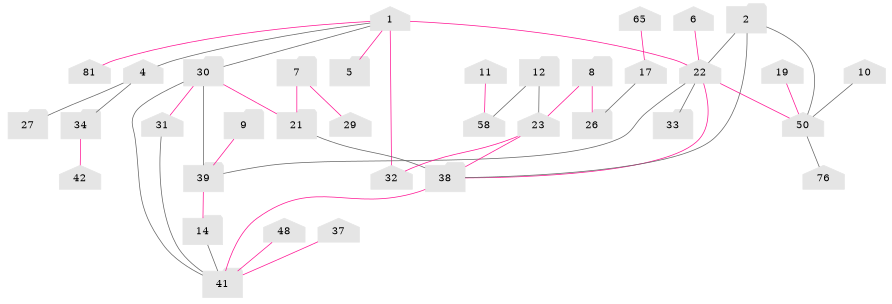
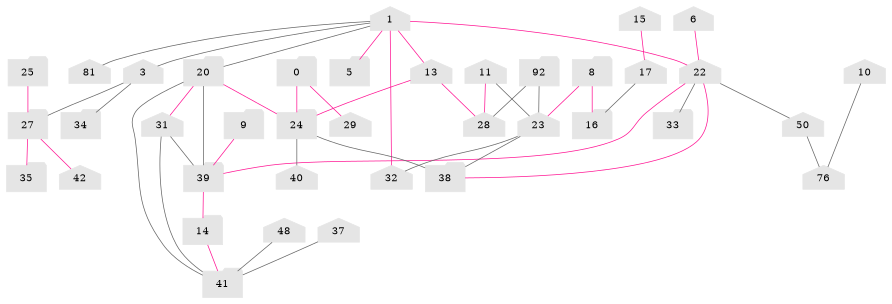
(640, 20) -> (640, 20)
(746, 20) -> none
(235, 35) -> (235, 35)
none -> (28, 73)
(143, 73) -> (143, 73)
(204, 73) -> (204, 73)
(297, 73) -> (297, 73)
none -> (431, 73)
(539, 73) -> (539, 73)
(782, 73) -> none
(833, 100) -> (844, 125)
(755, 101) -> (755, 101)
none -> (515, 102)
(297, 126) -> (297, 126)
(484, 126) -> (484, 126)
(592, 126) -> (592, 126)
none -> (182, 151)
(80, 152) -> (56, 154)
(493, 152) -> (493, 152)
(461, 153) -> (461, 153)
(465, 159) -> (465, 159)
none -> (26, 179)
none -> (297, 179)
(308, 198) -> none
(255, 257) -> (255, 257)
(213, 258) -> (213, 258)
(280, 258) -> (280, 258)
